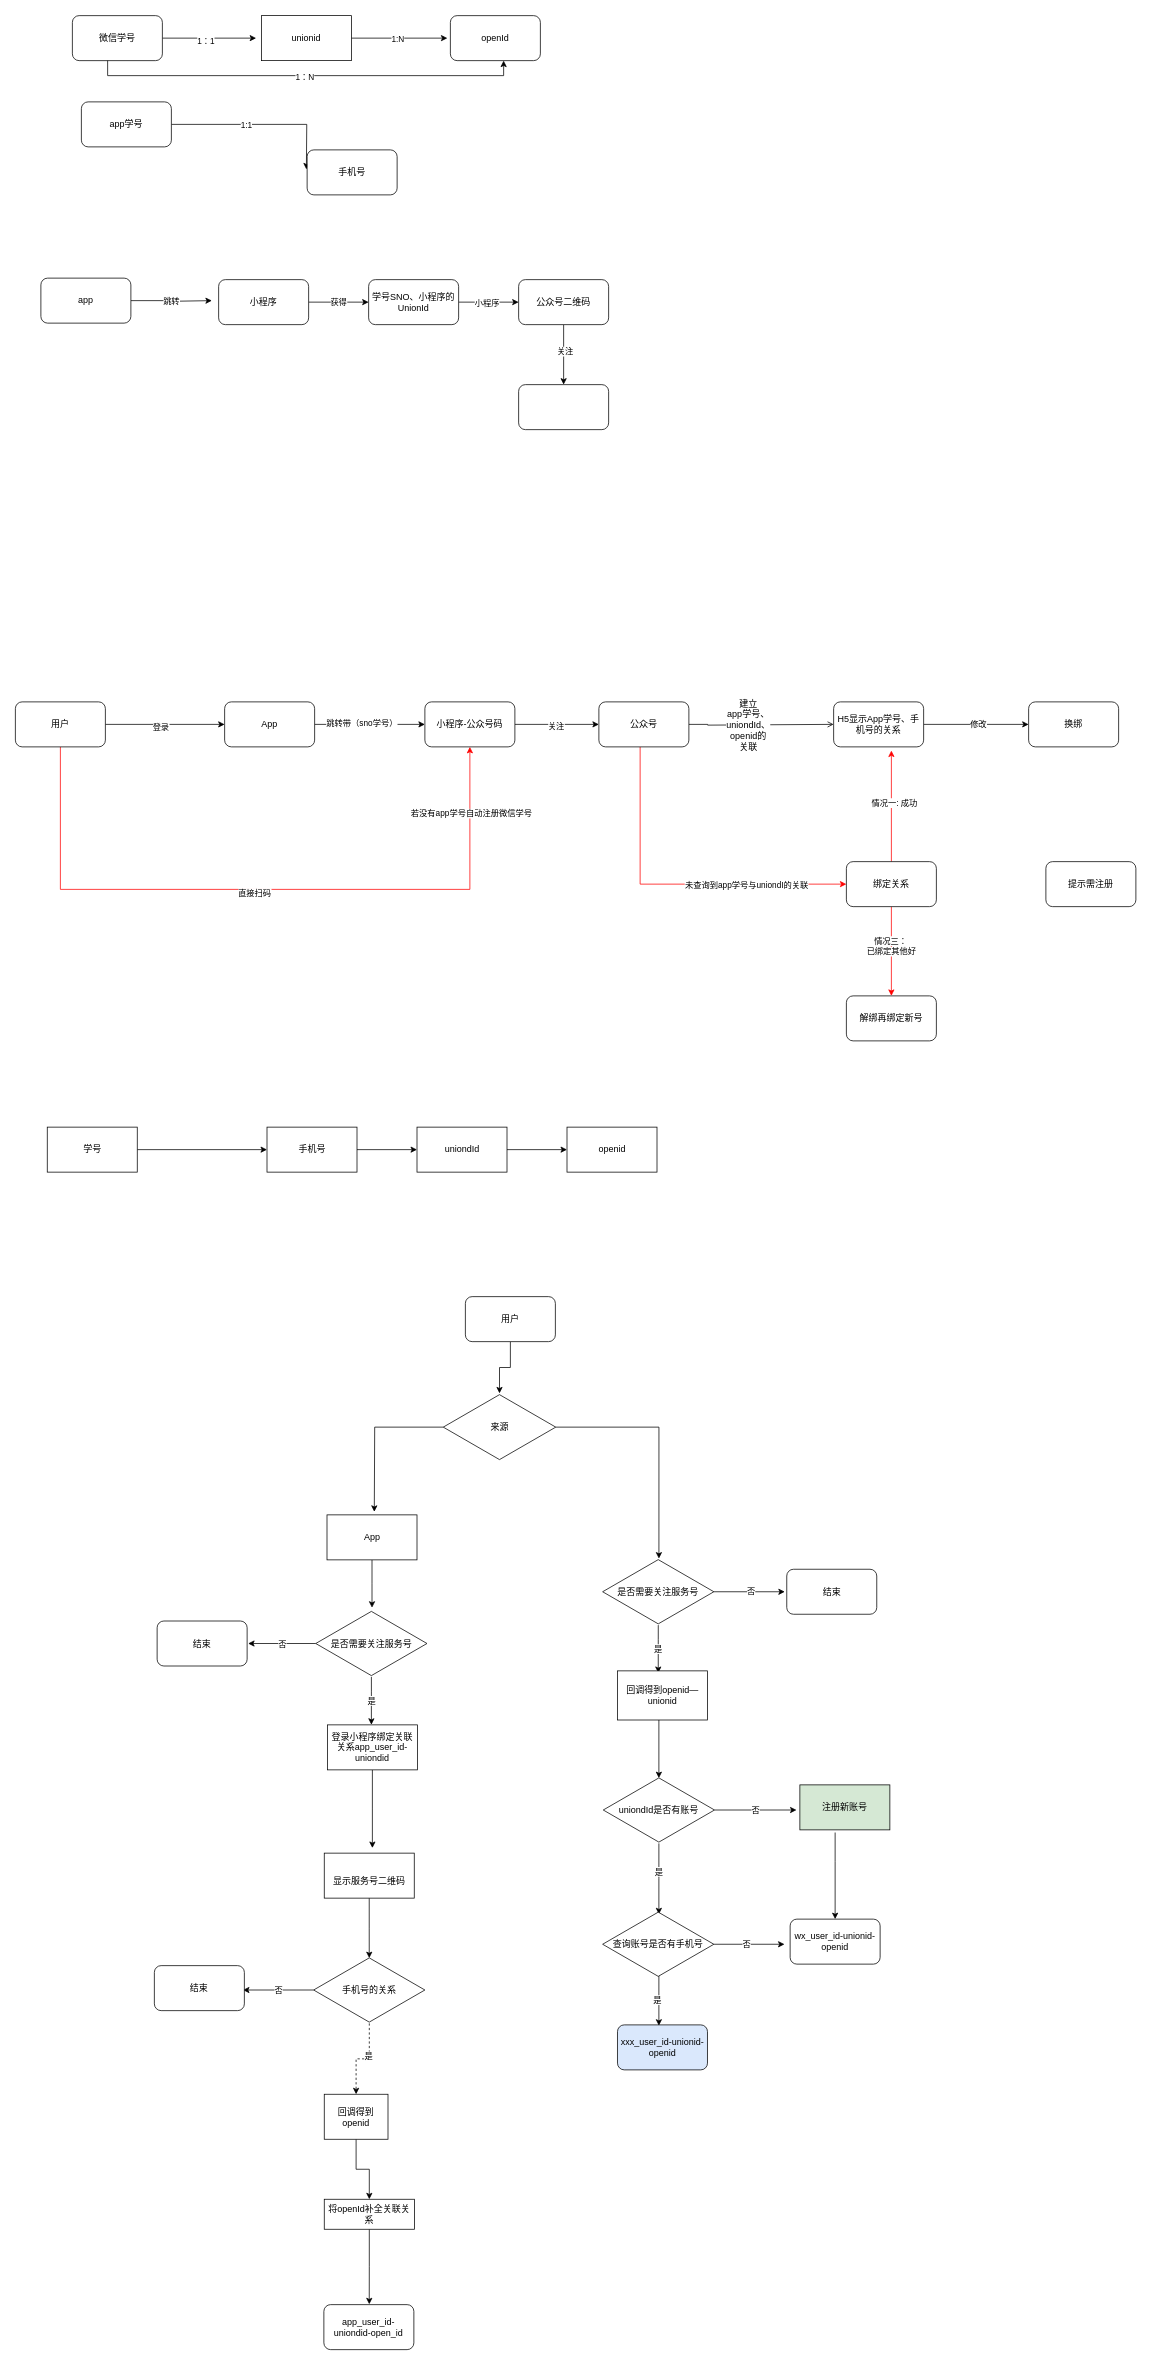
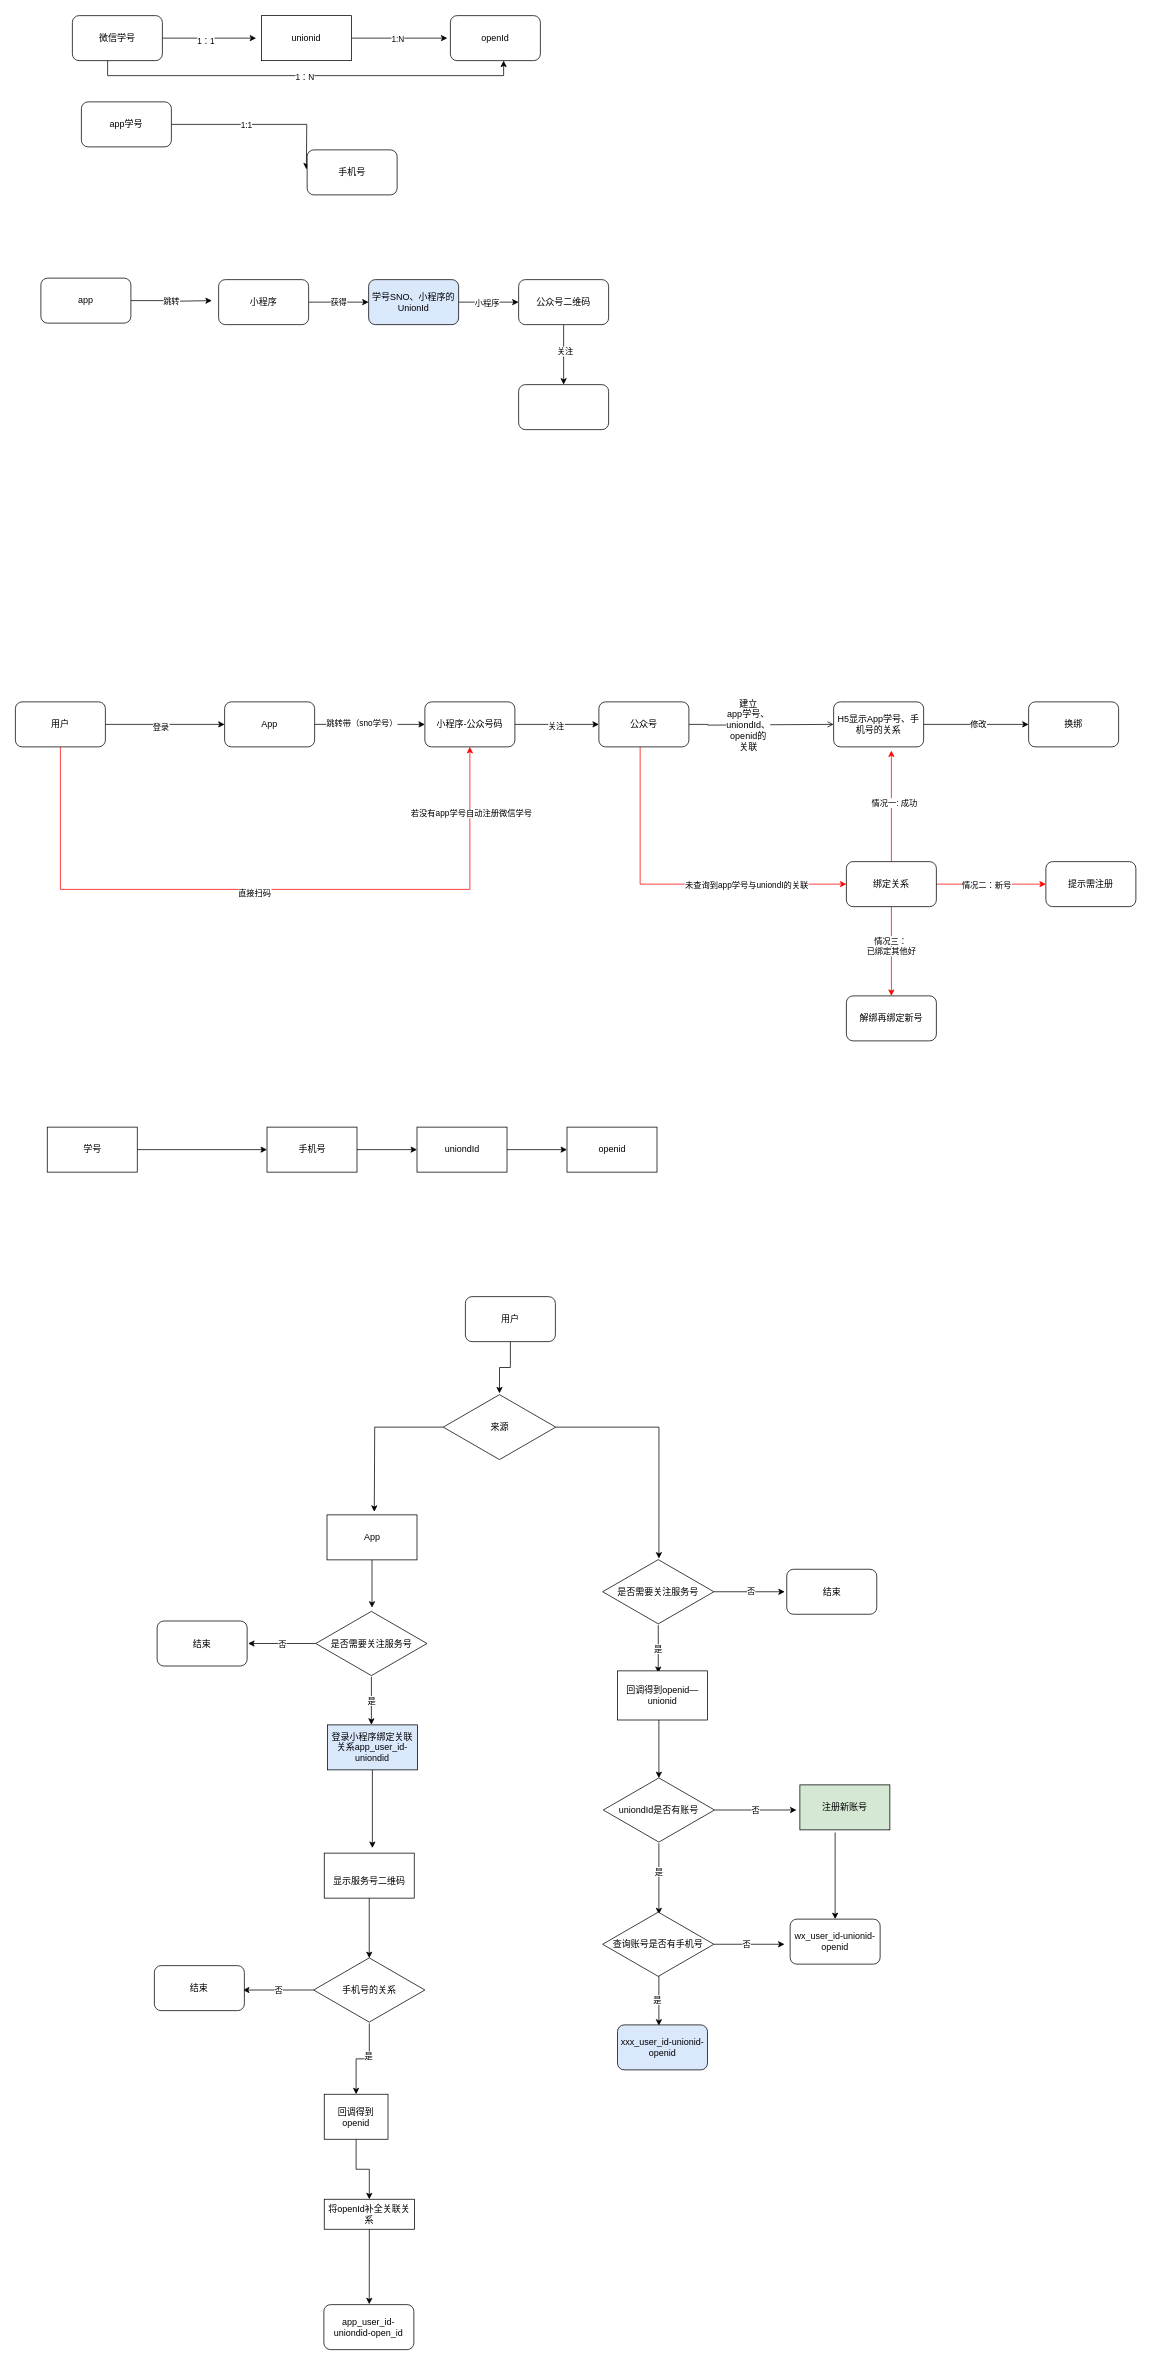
(414, 302) -> (414, 302)
none -> (985, 884)
(372, 1747) -> (372, 1747)
(356, 2070) -> (356, 2070)
